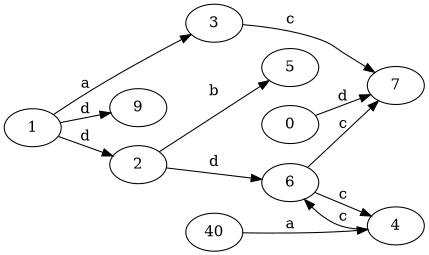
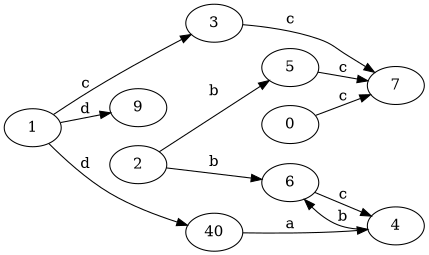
(86, 84) -> (86, 84)
(343, 97) -> (343, 97)
(339, 138) -> (338, 76)
(81, 144) -> (108, 192)
(214, 162) -> (214, 162)
(343, 217) -> (343, 217)
